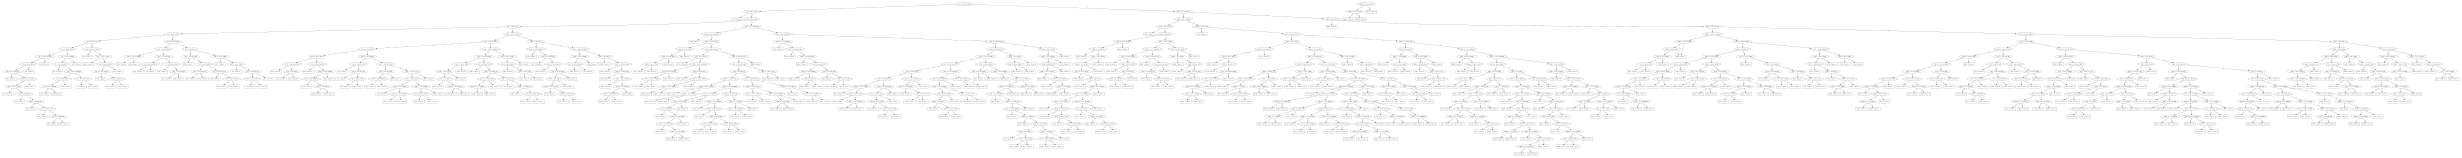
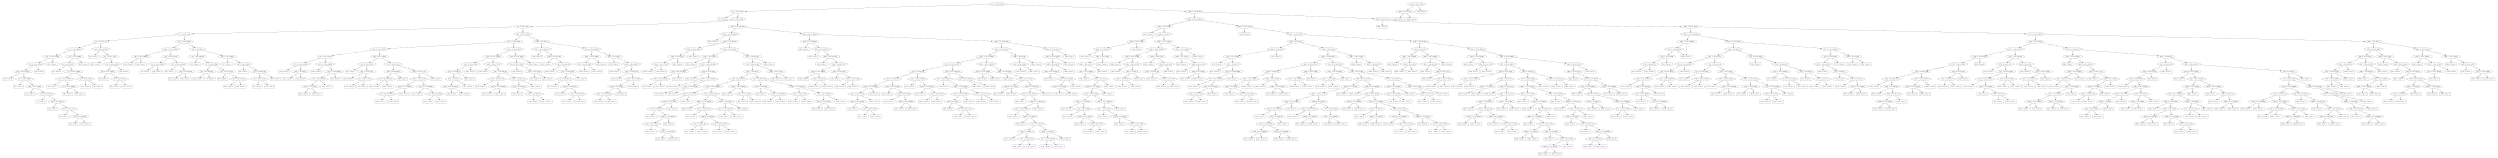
none -> (1544, 87)
